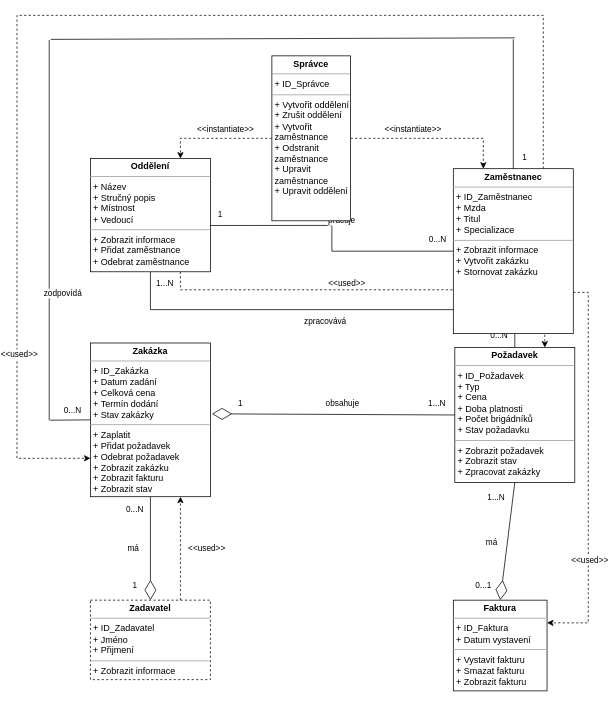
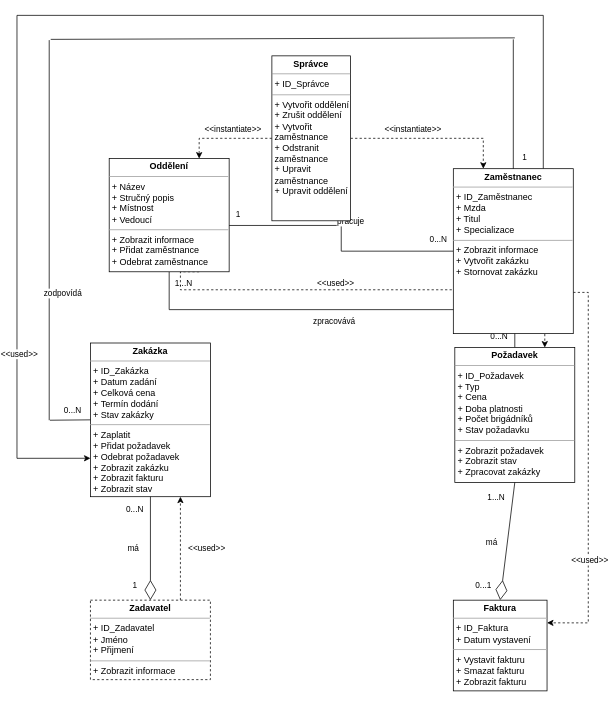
(189, 15) -> (189, 15)
(150, 215) -> (169, 215)
(344, 415) -> none
